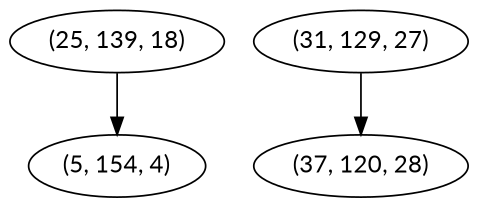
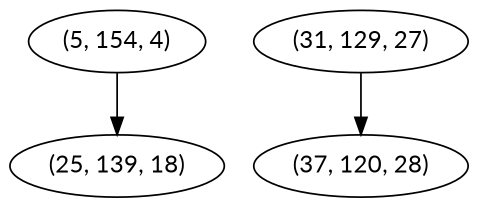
(117, 95) -> (117, 95)
